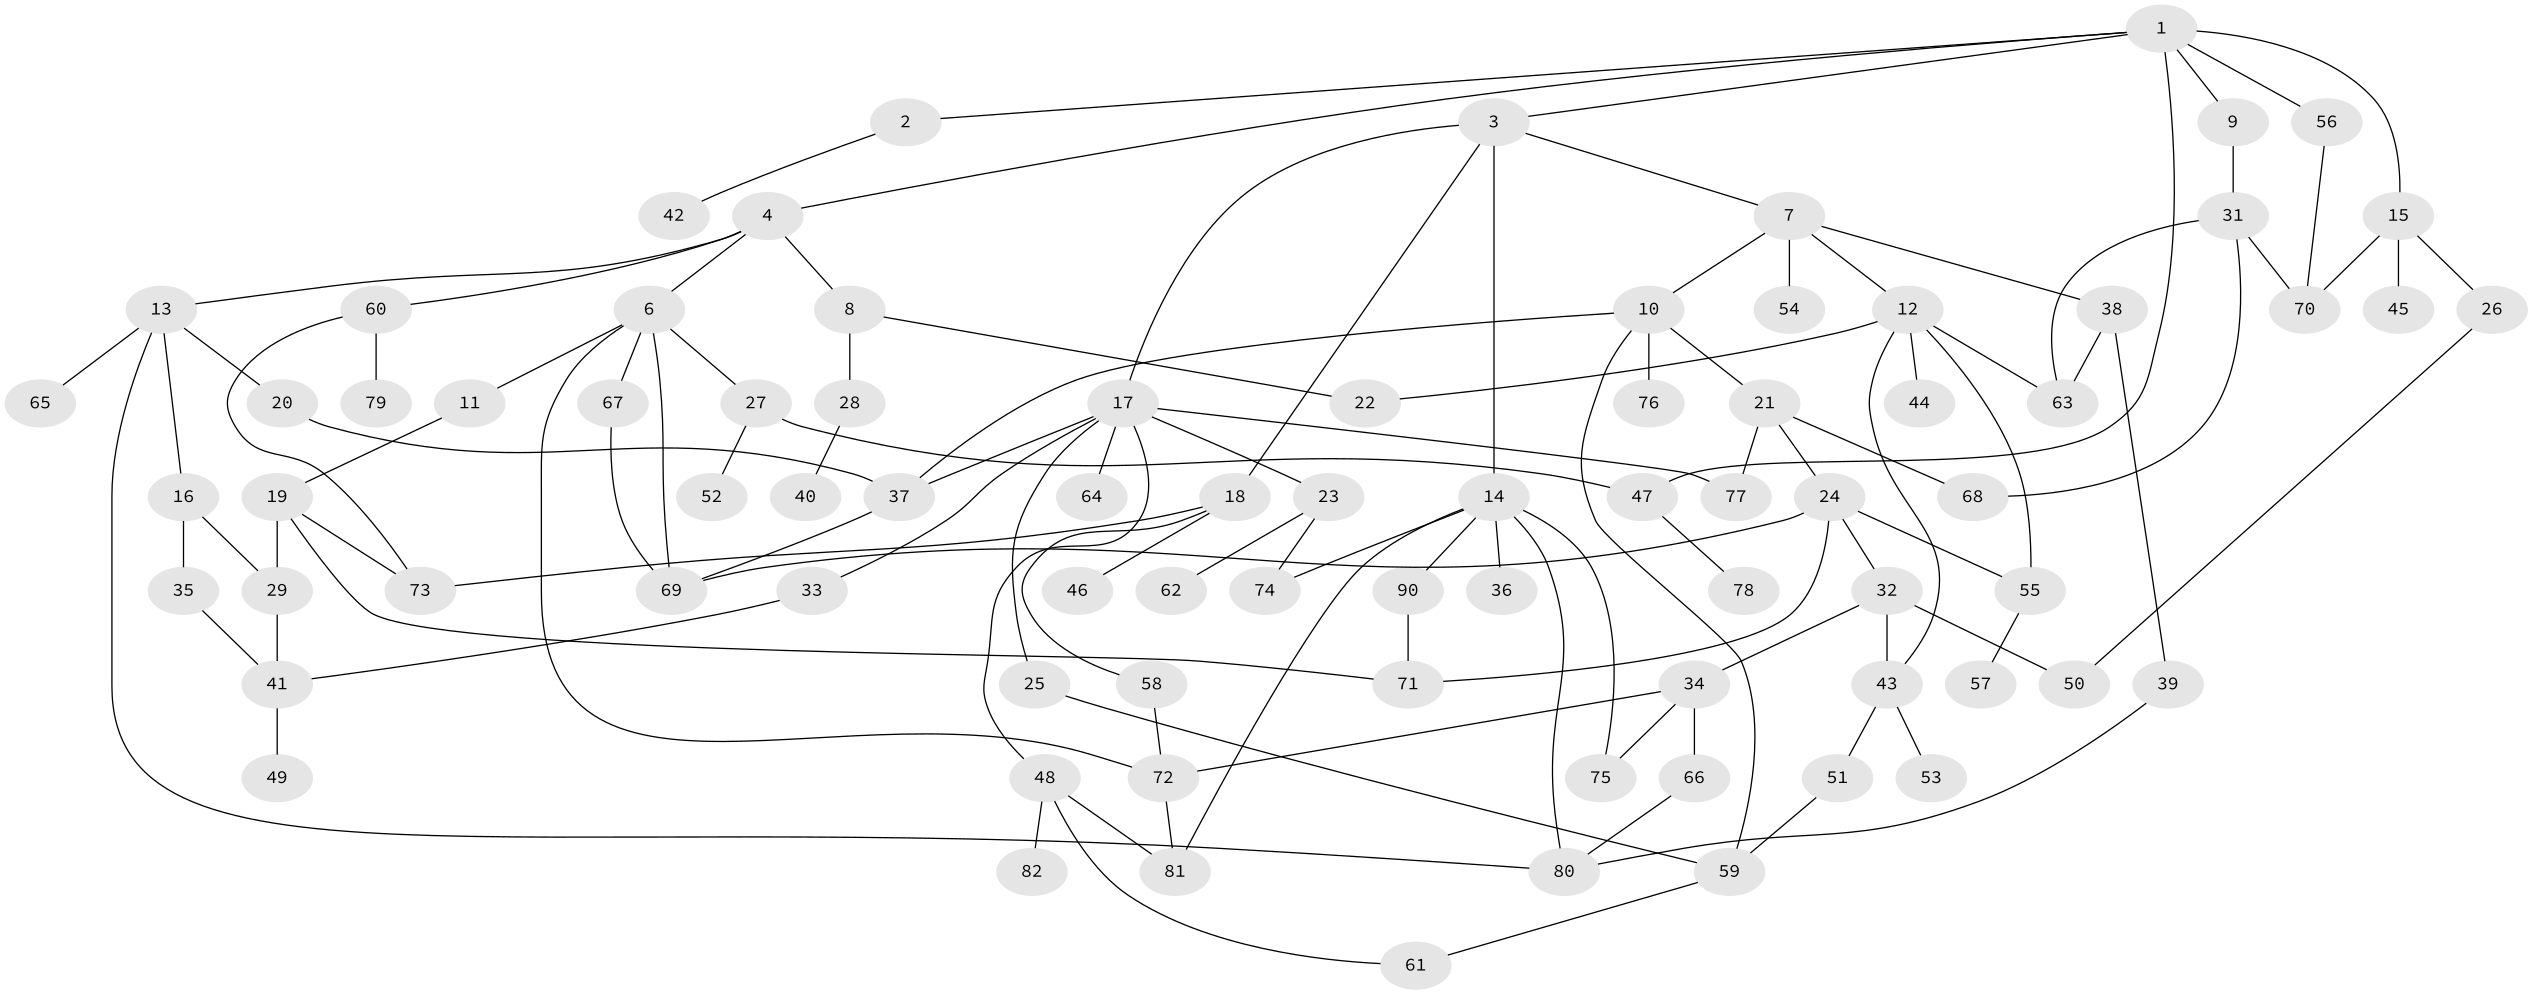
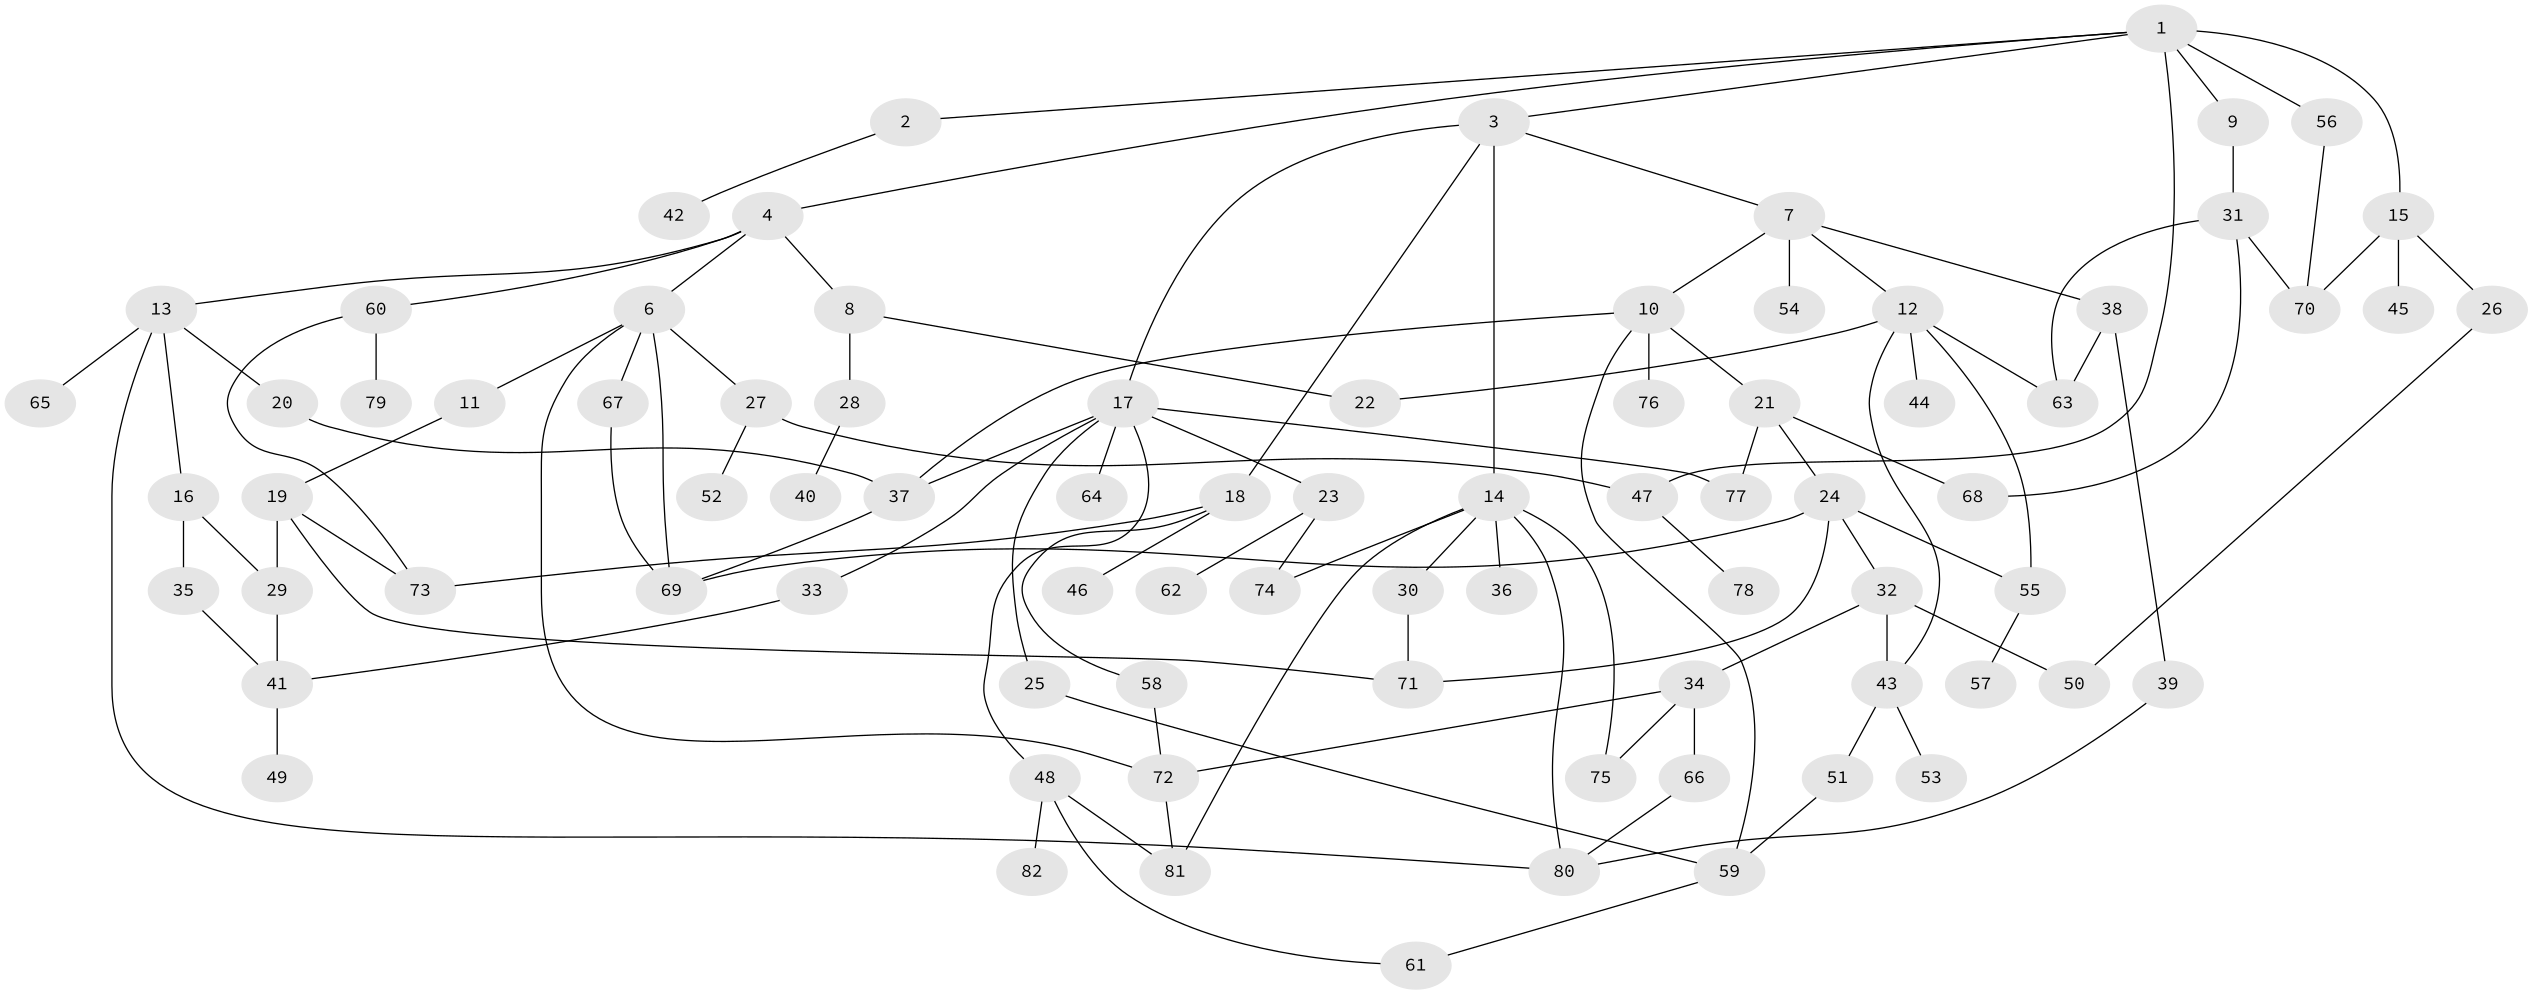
(1408, 591) -> (1408, 591)
